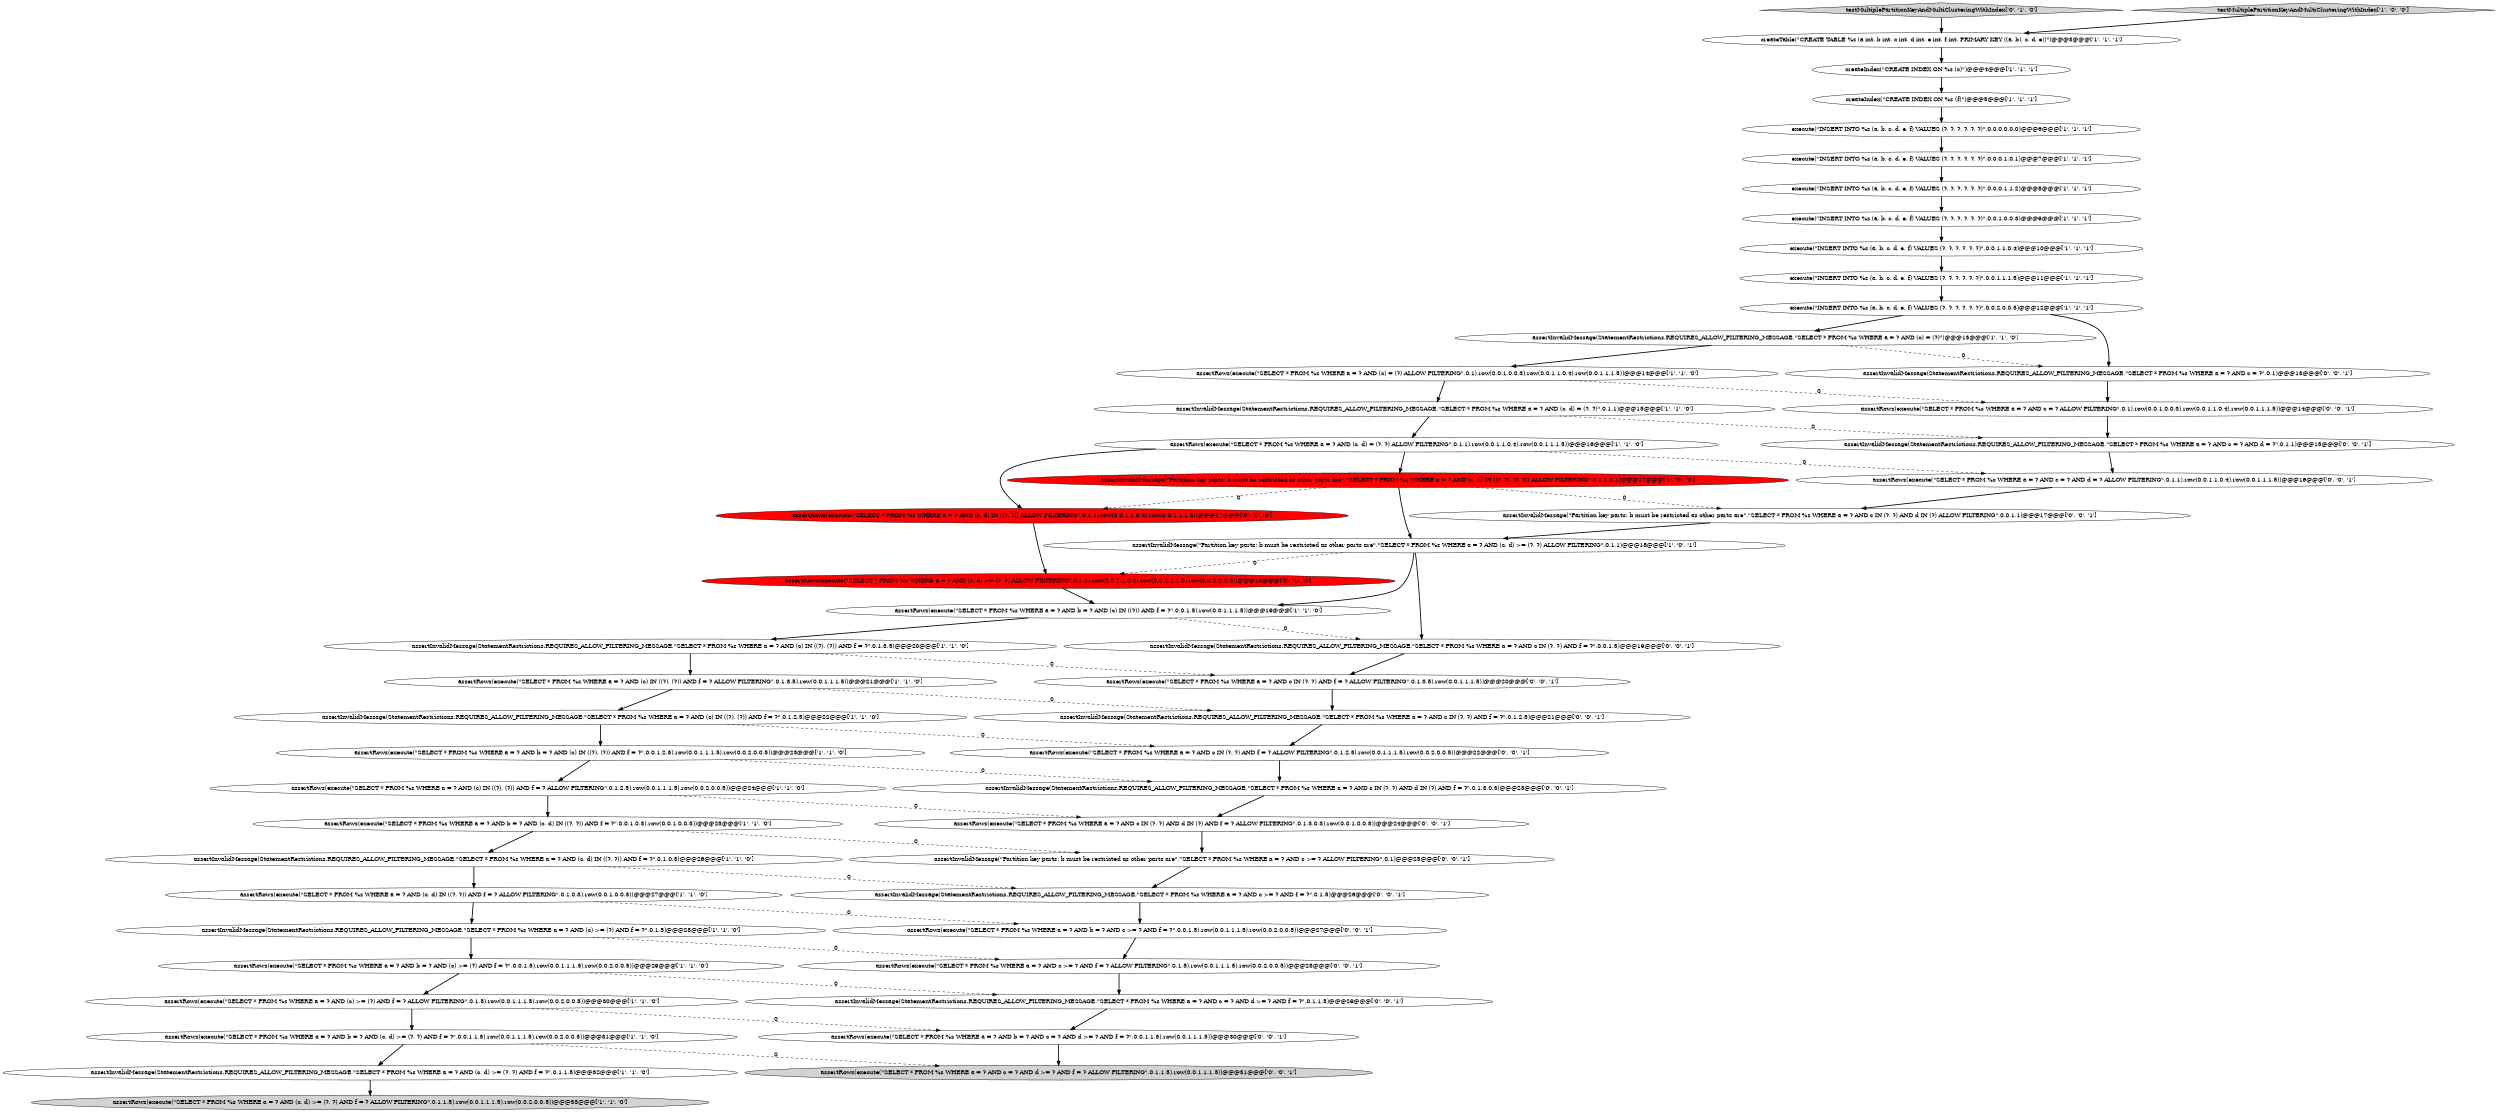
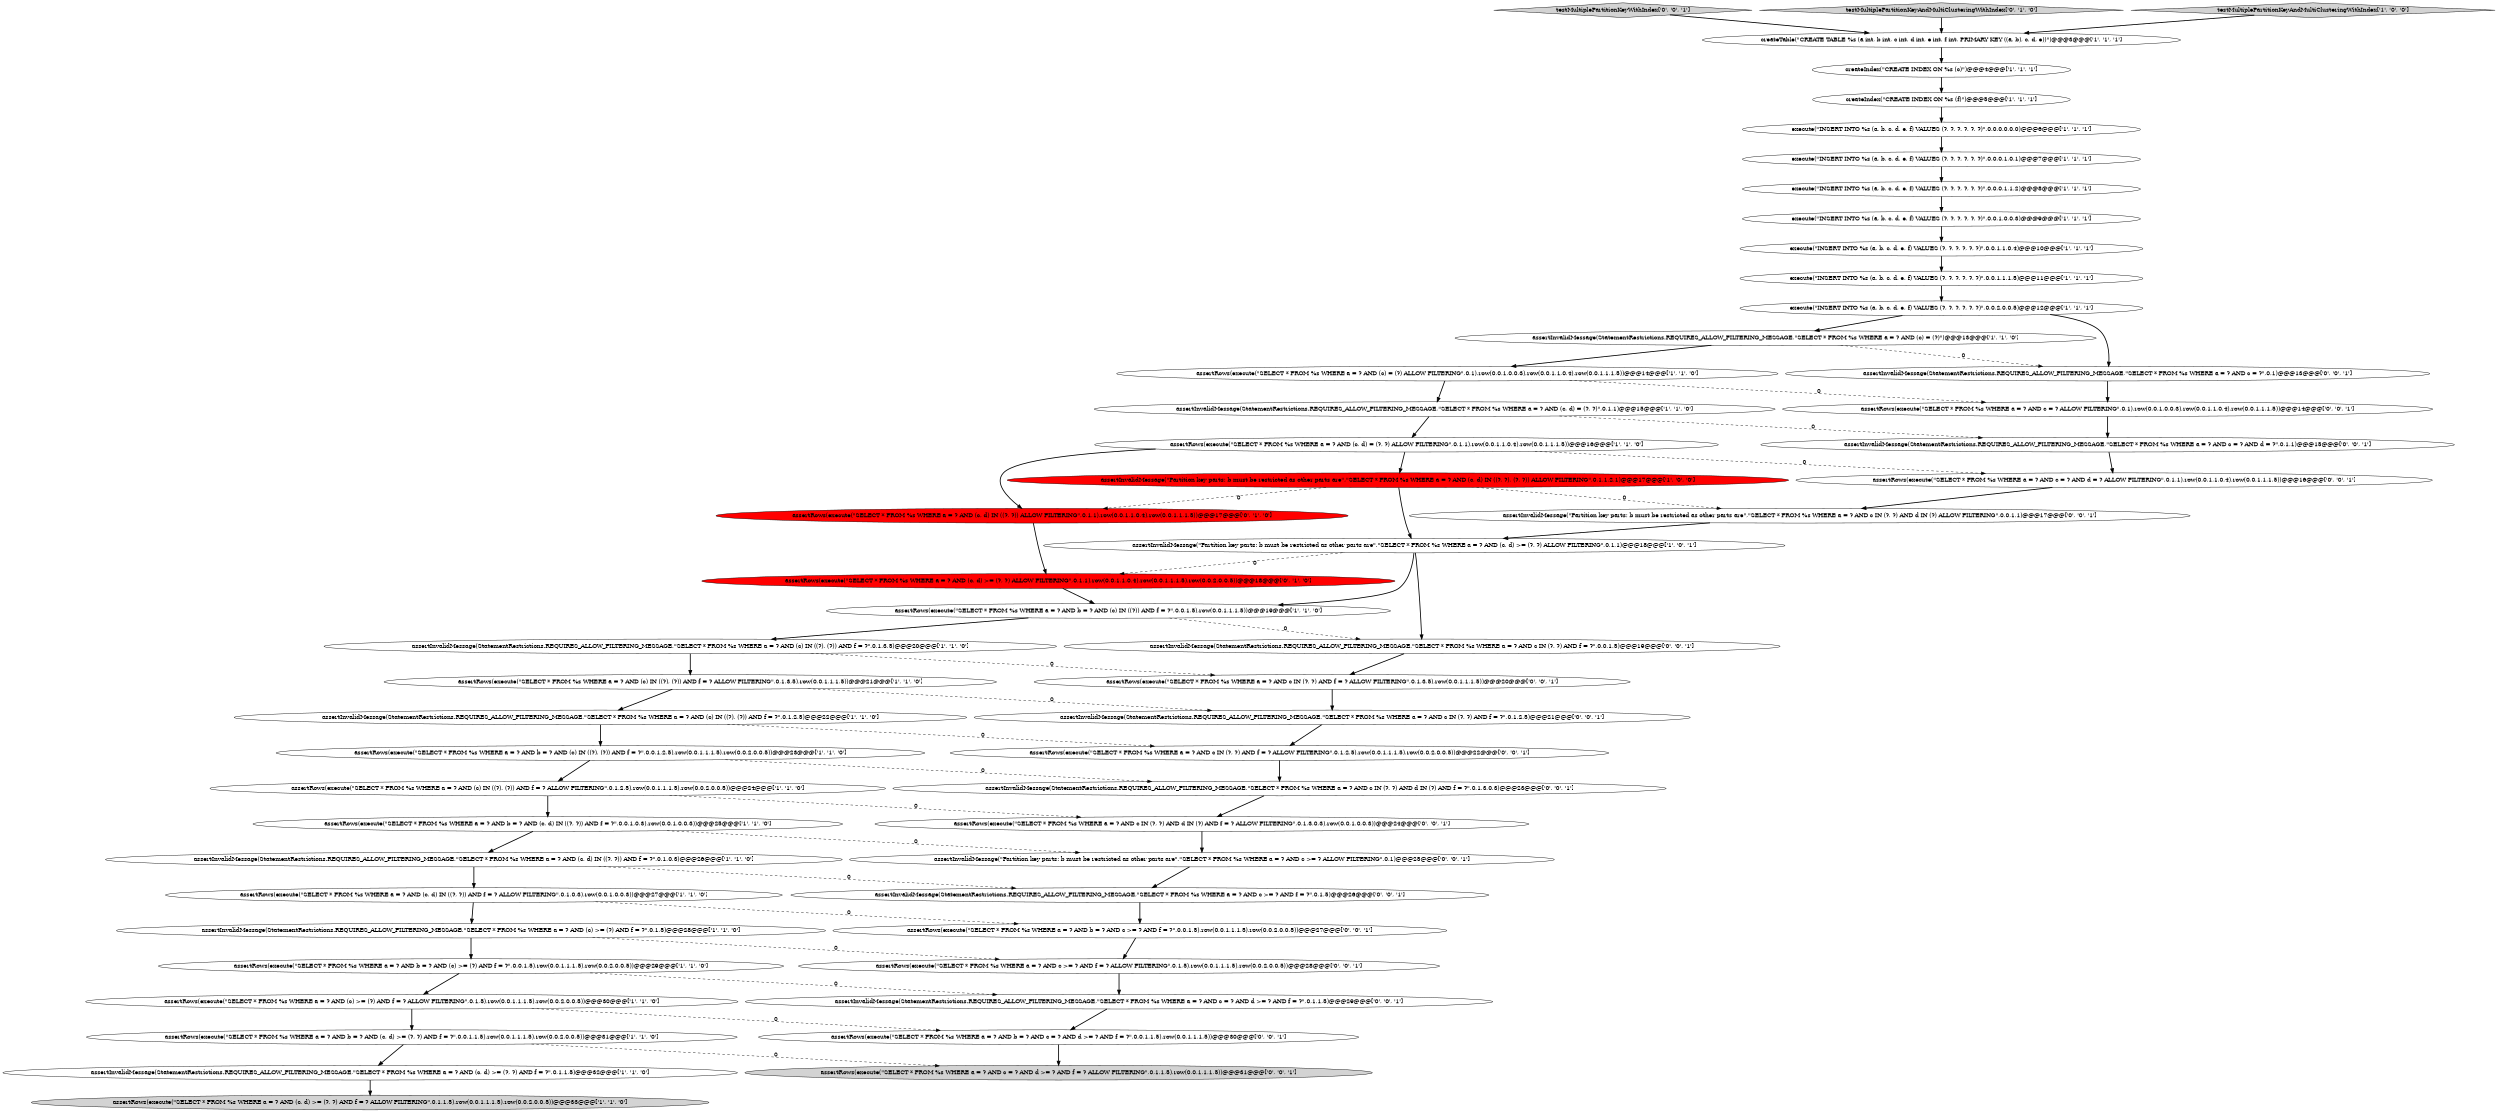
none -> (1623, 10)
